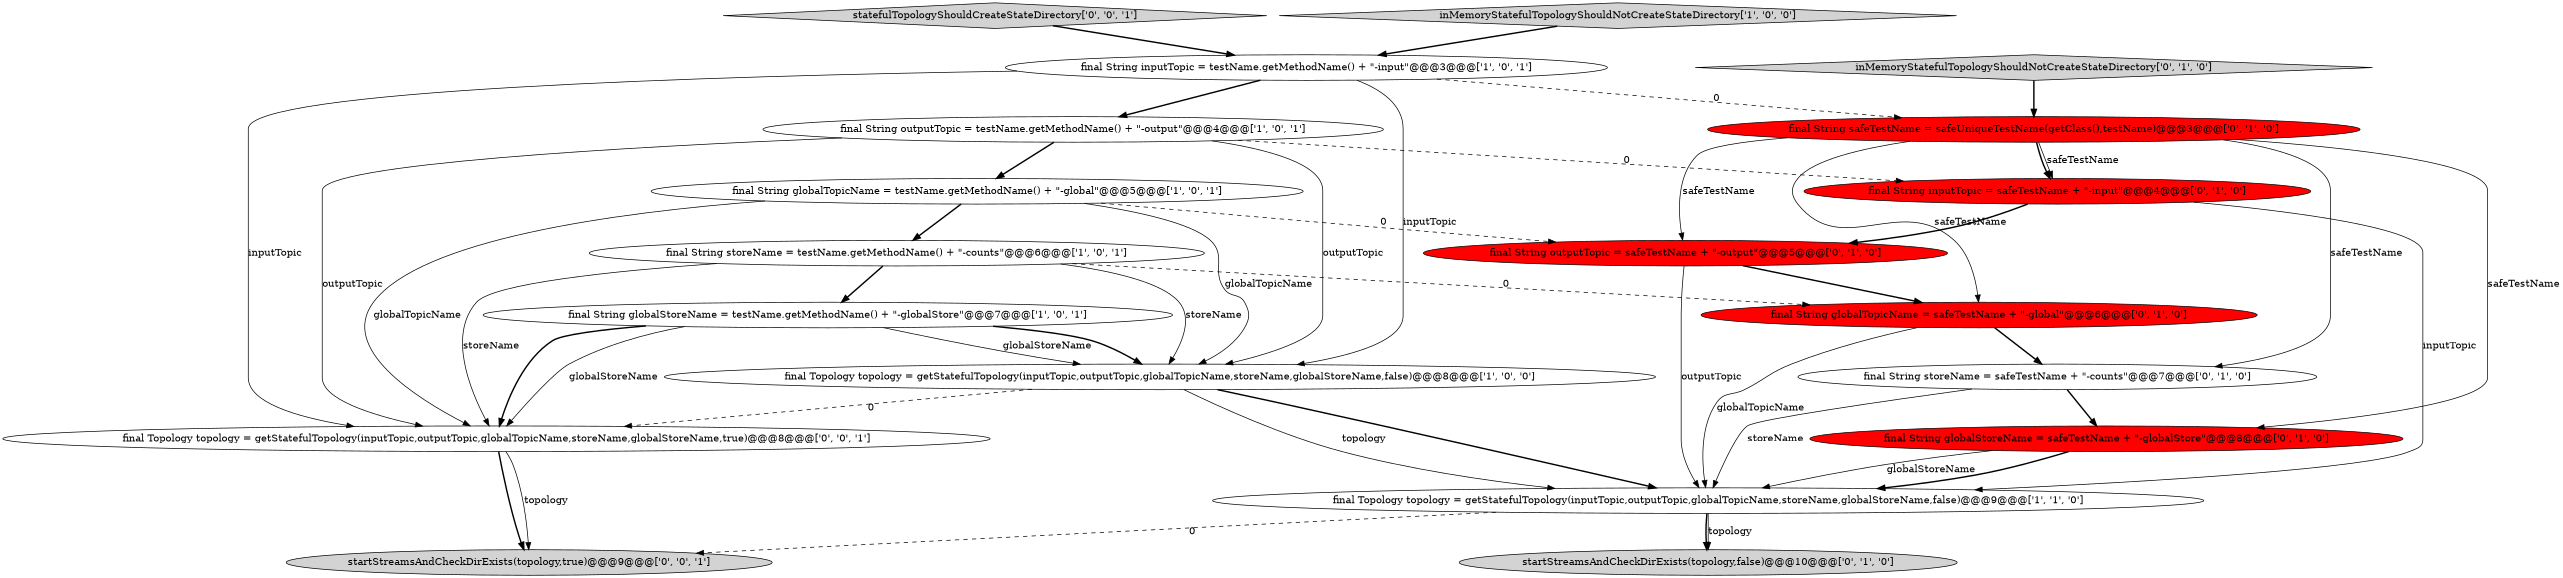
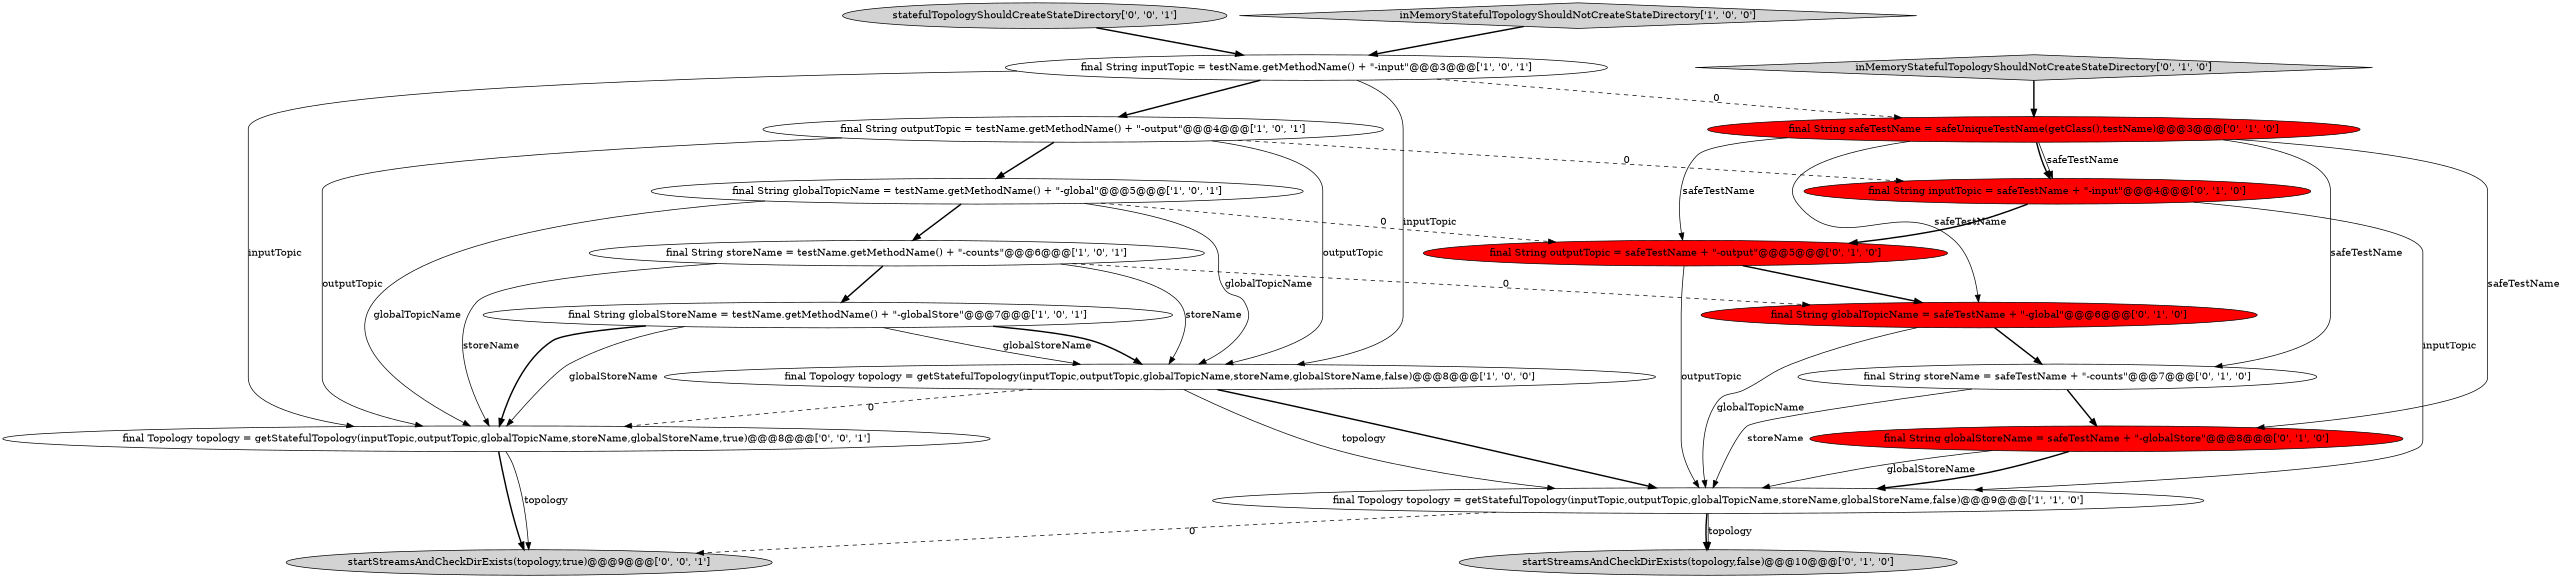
(995, 16) -> (1035, 16)
